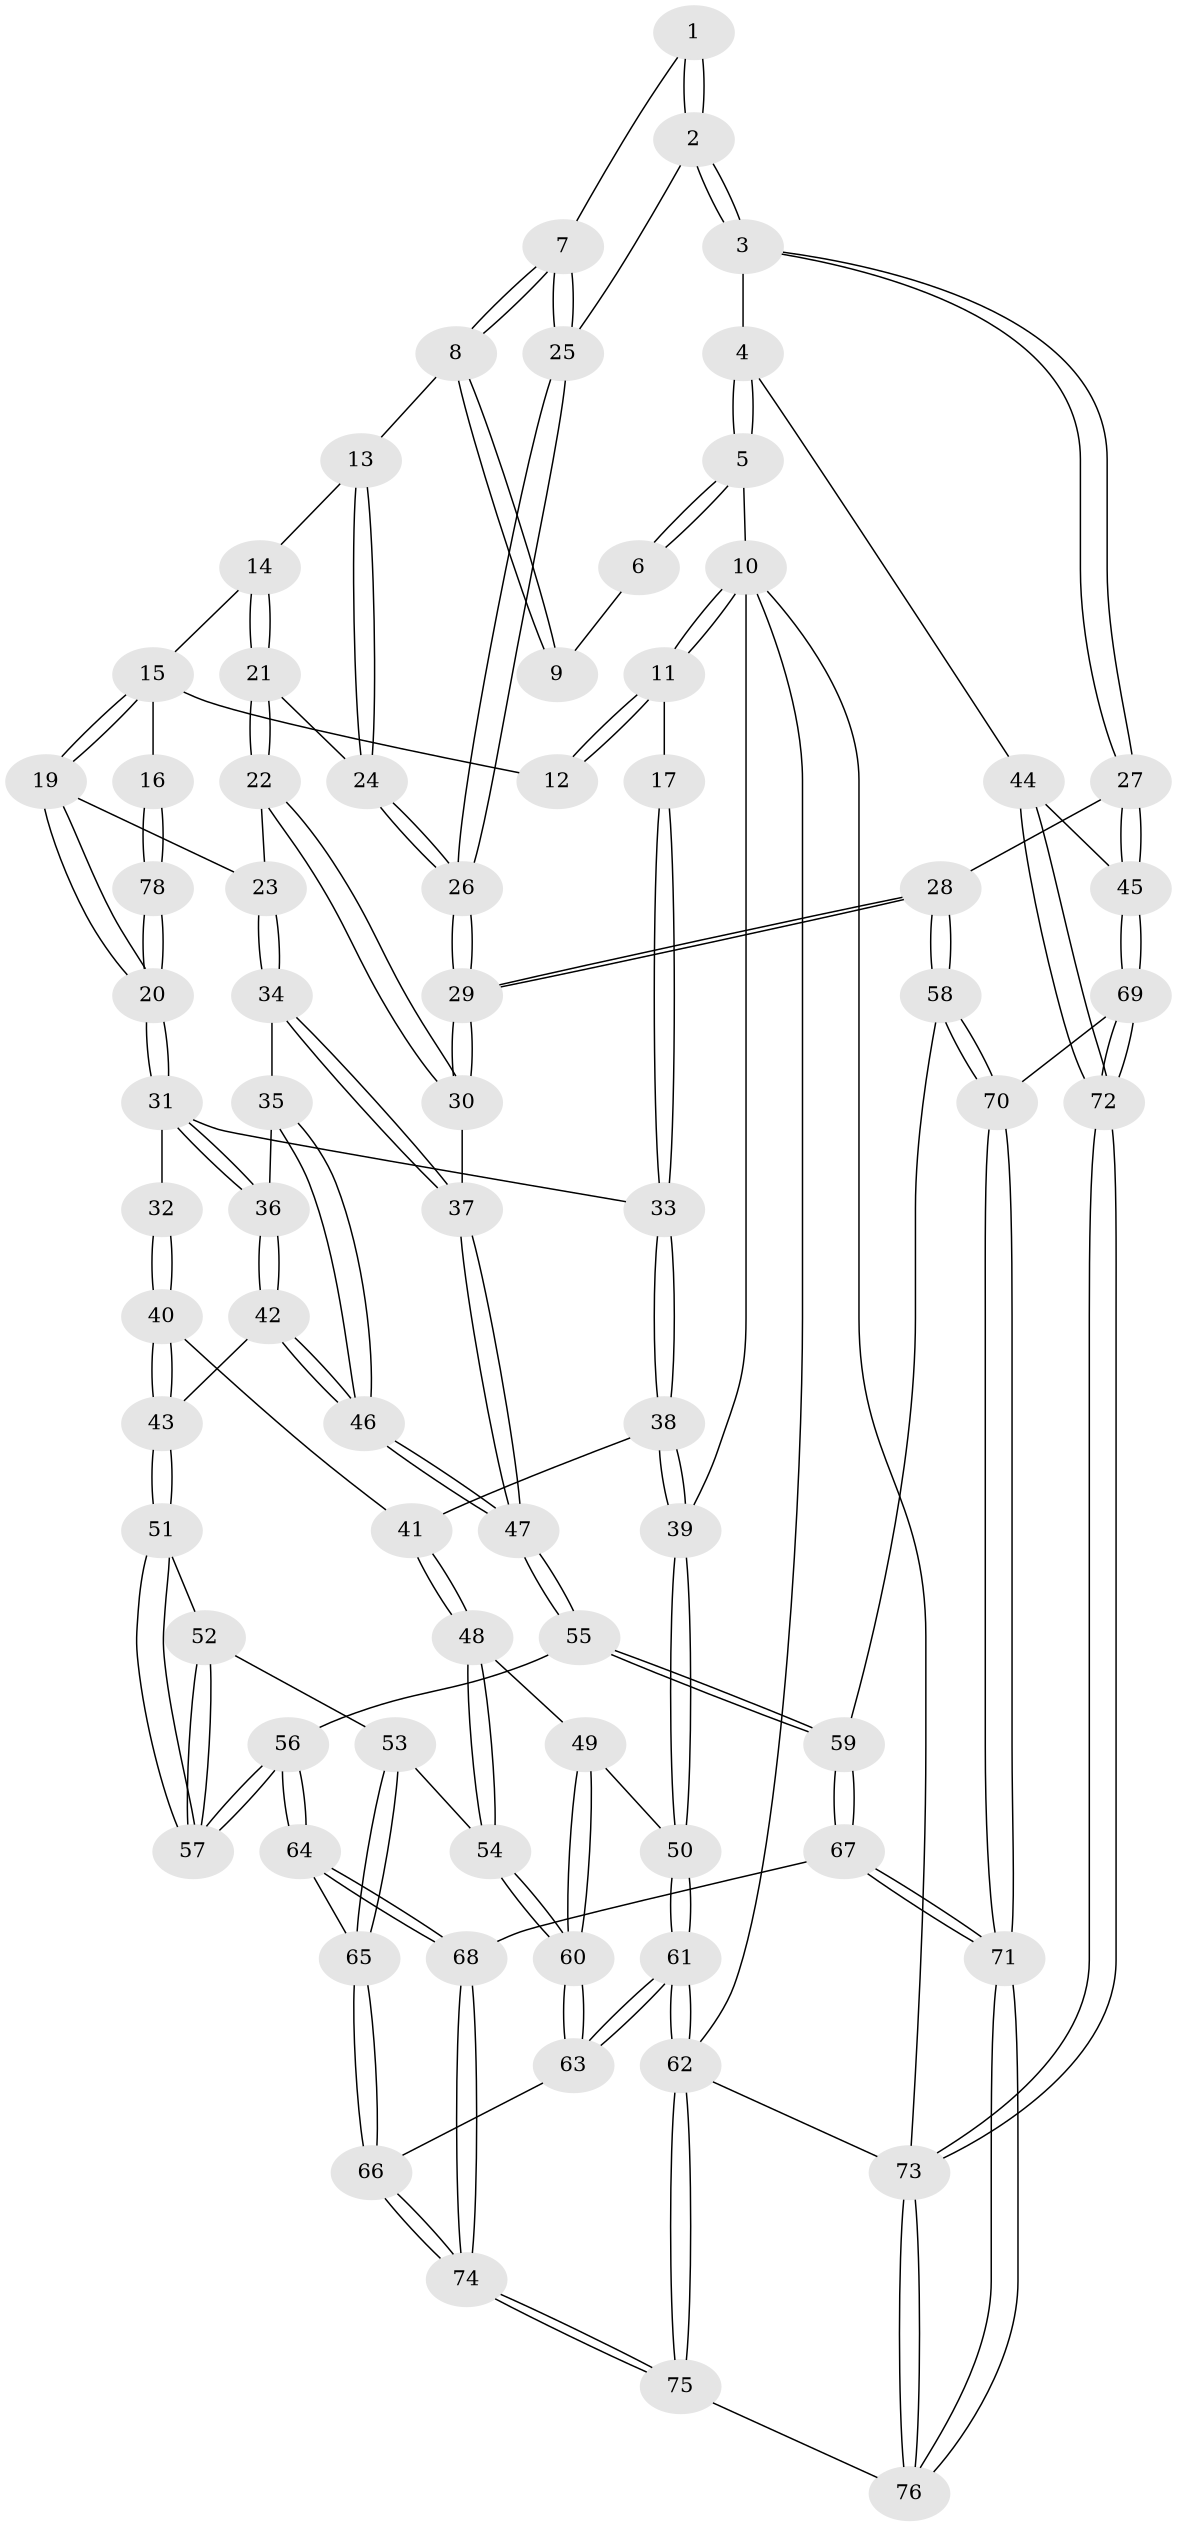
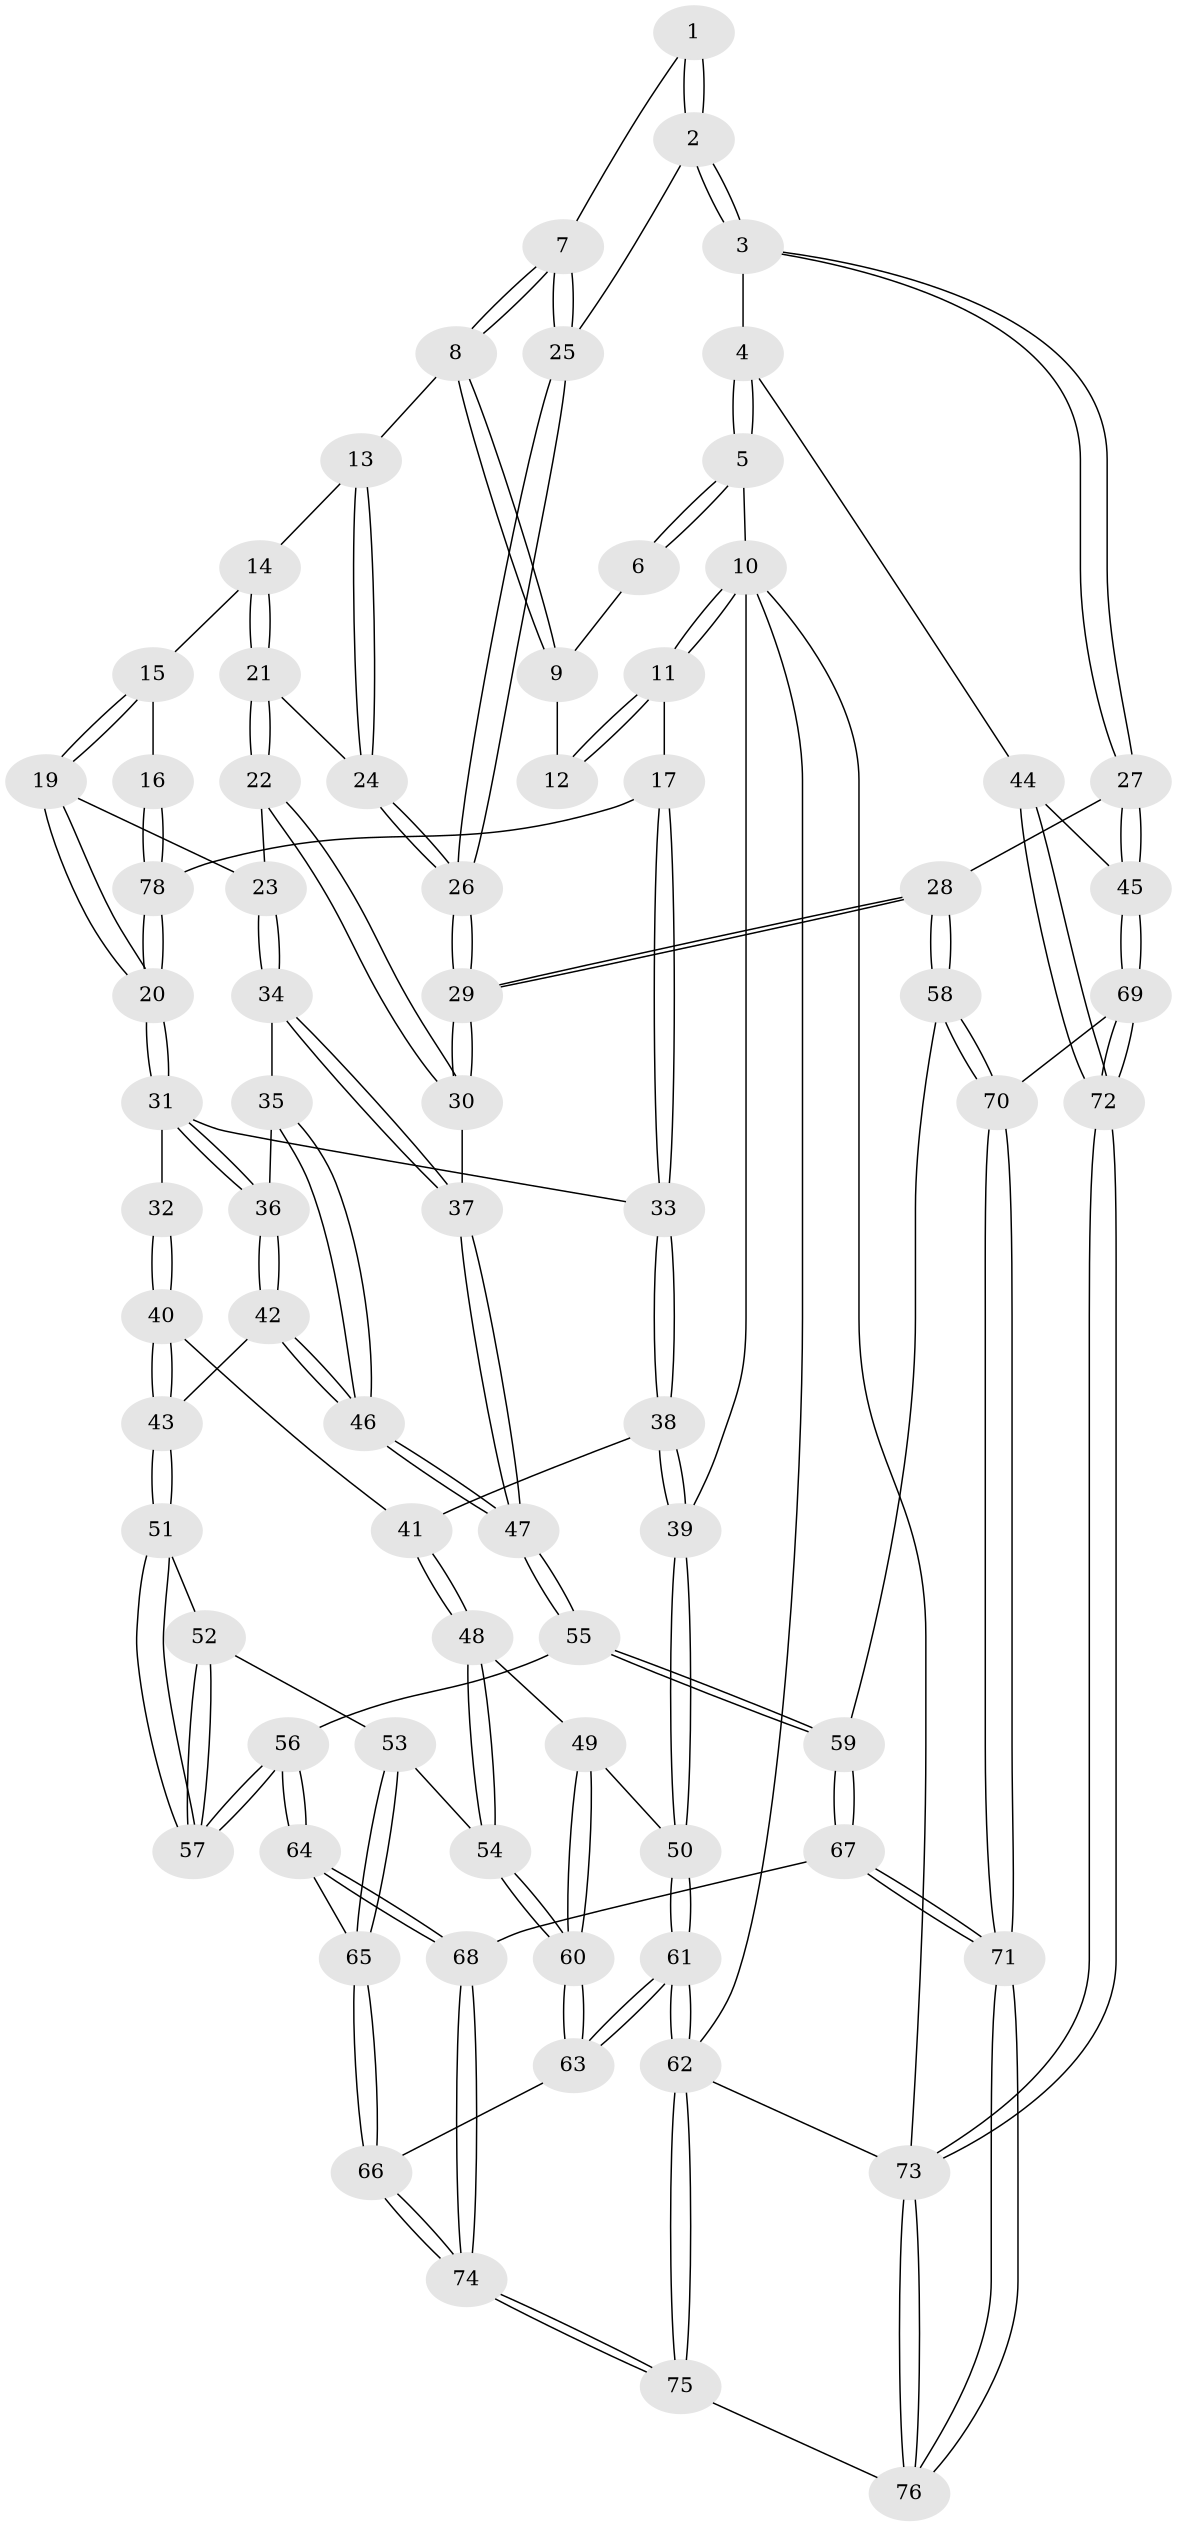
(350, 738) -> (557, 728)
none -> (387, 837)
